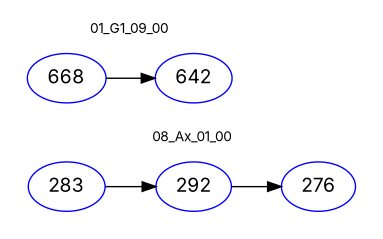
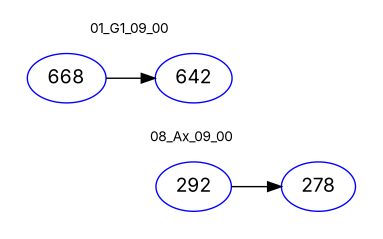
(192, 138) -> (192, 138)
(67, 187) -> none
(318, 187) -> (318, 187)
